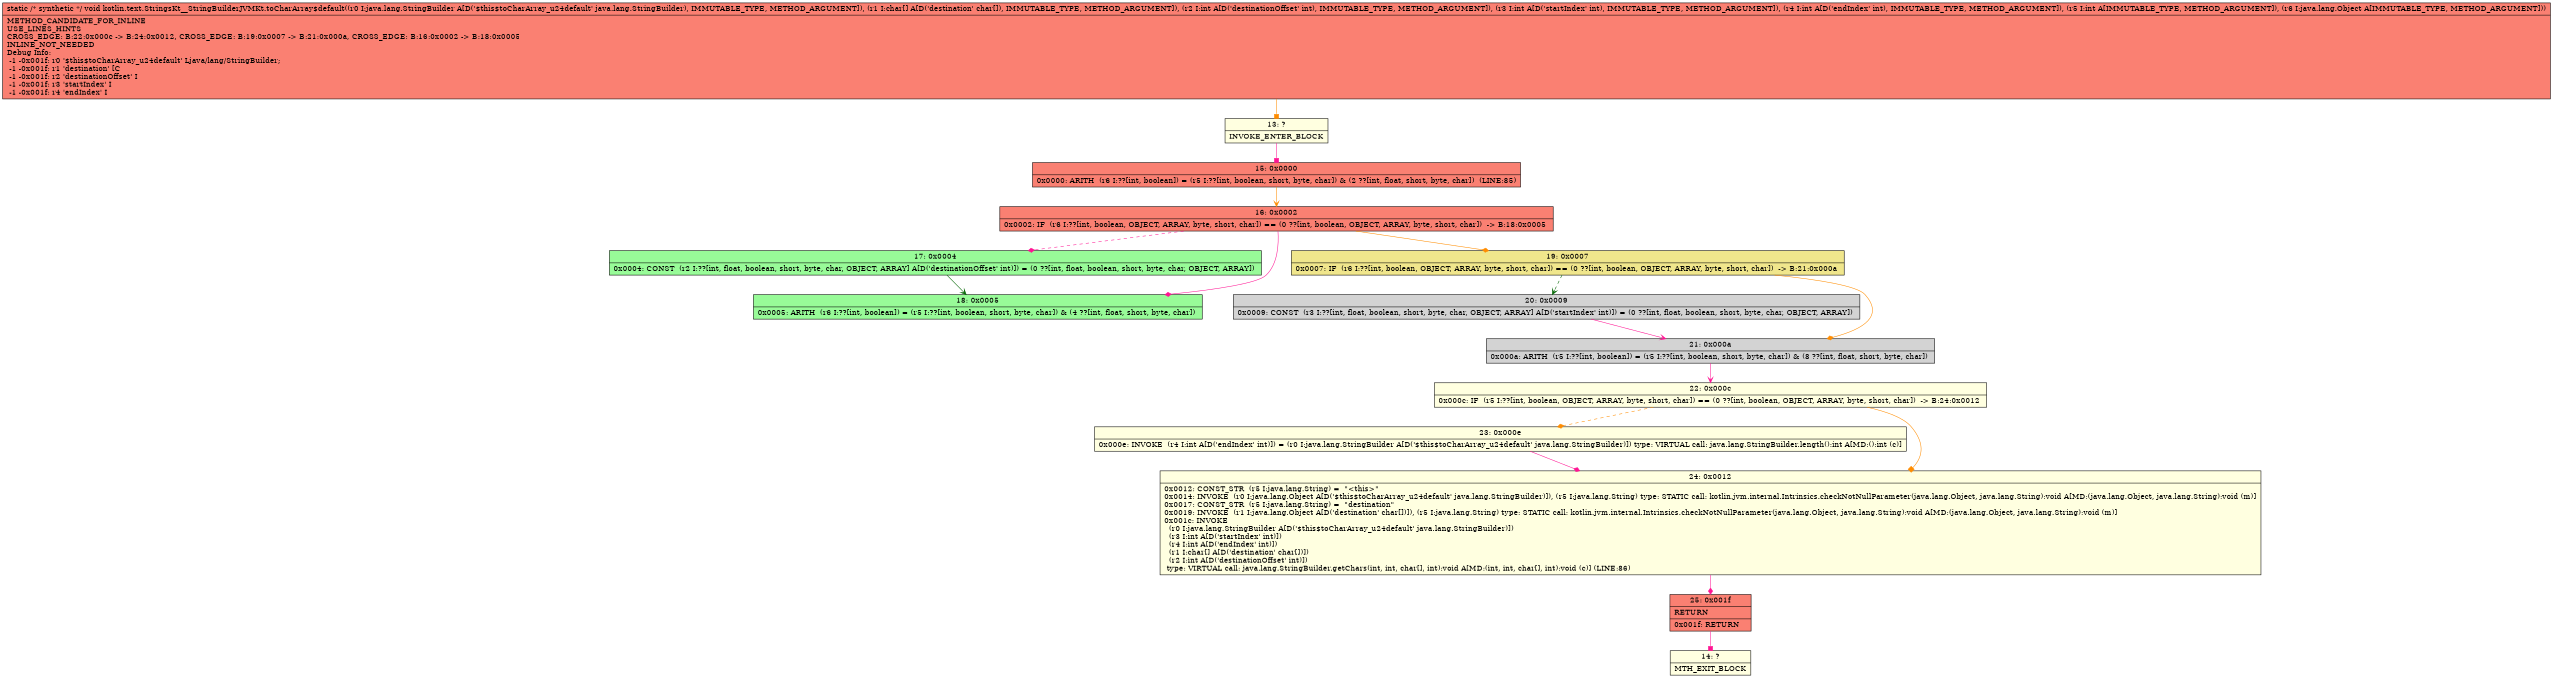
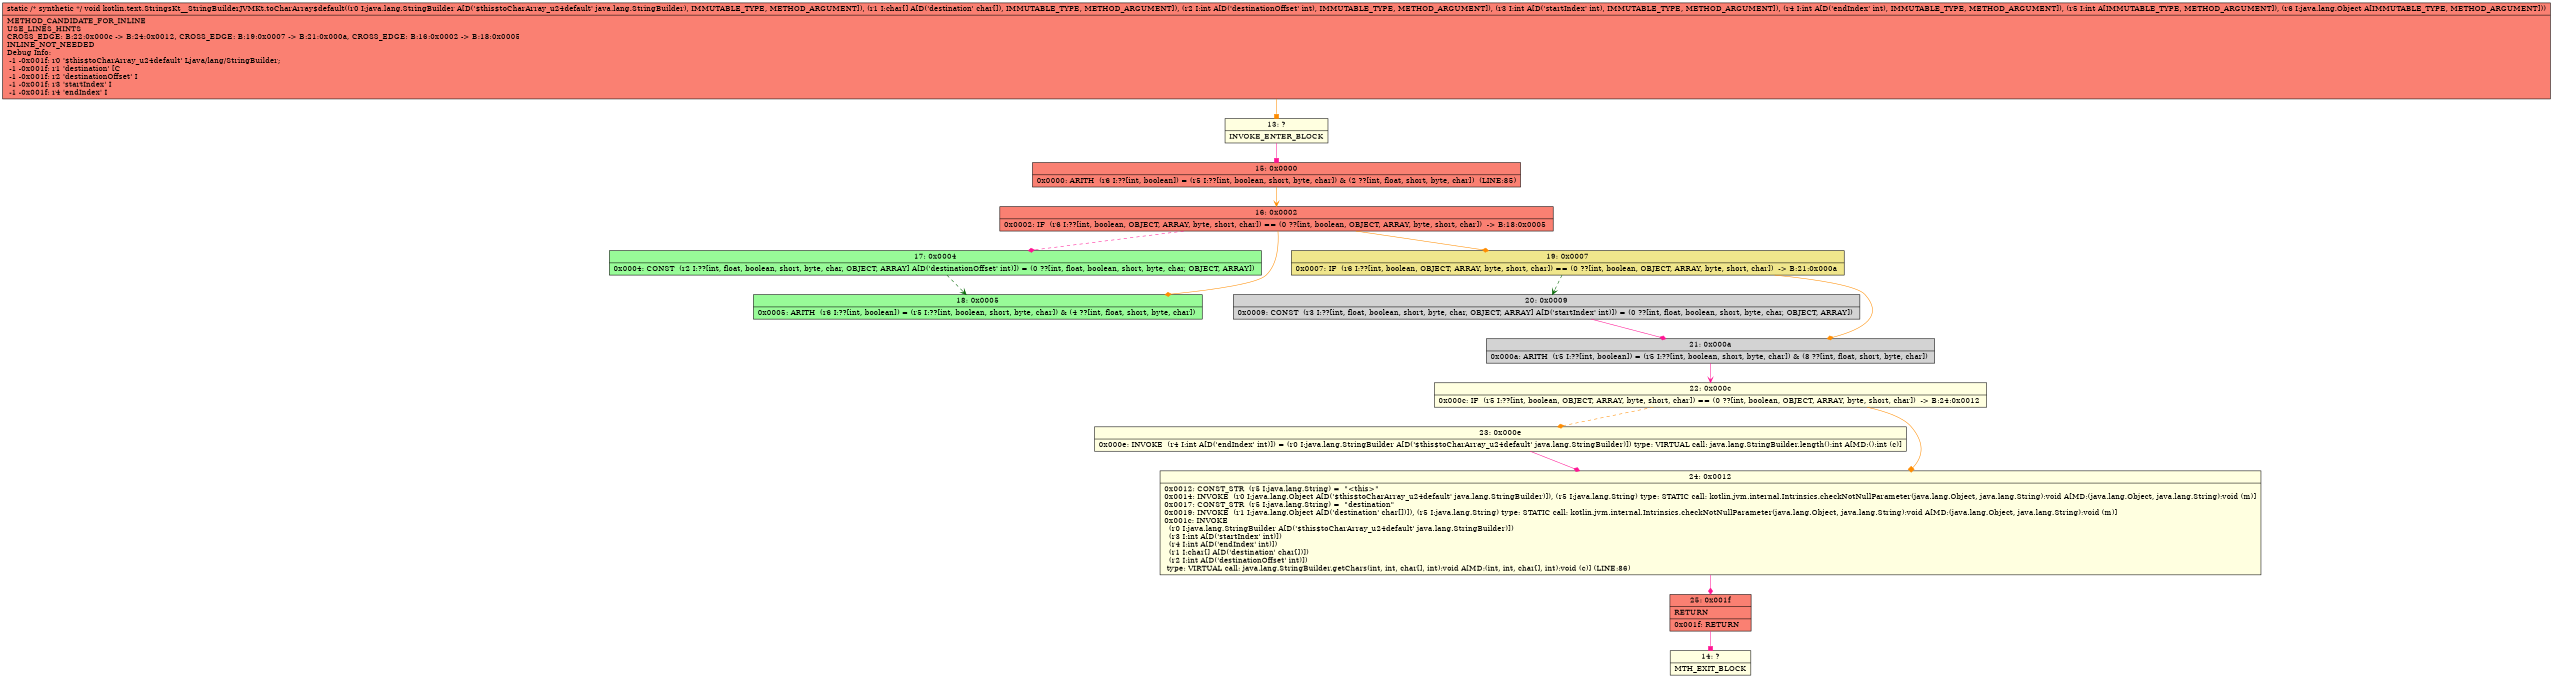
(955, 283) -> (955, 283)
(1243, 284) -> (1243, 284)
(1626, 328) -> (1625, 328)
